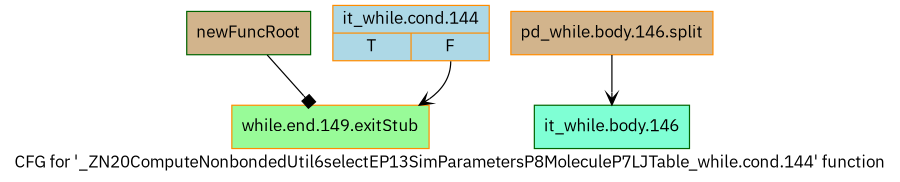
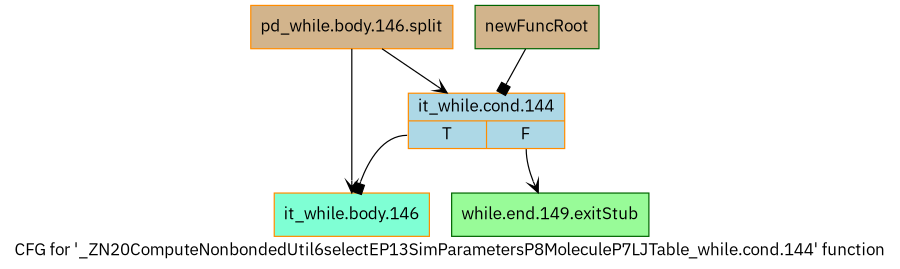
none -> (410, 67)
(285, 75) -> (516, 66)
(330, 127) -> (550, 215)
(612, 127) -> (352, 215)
none -> (377, 151)
